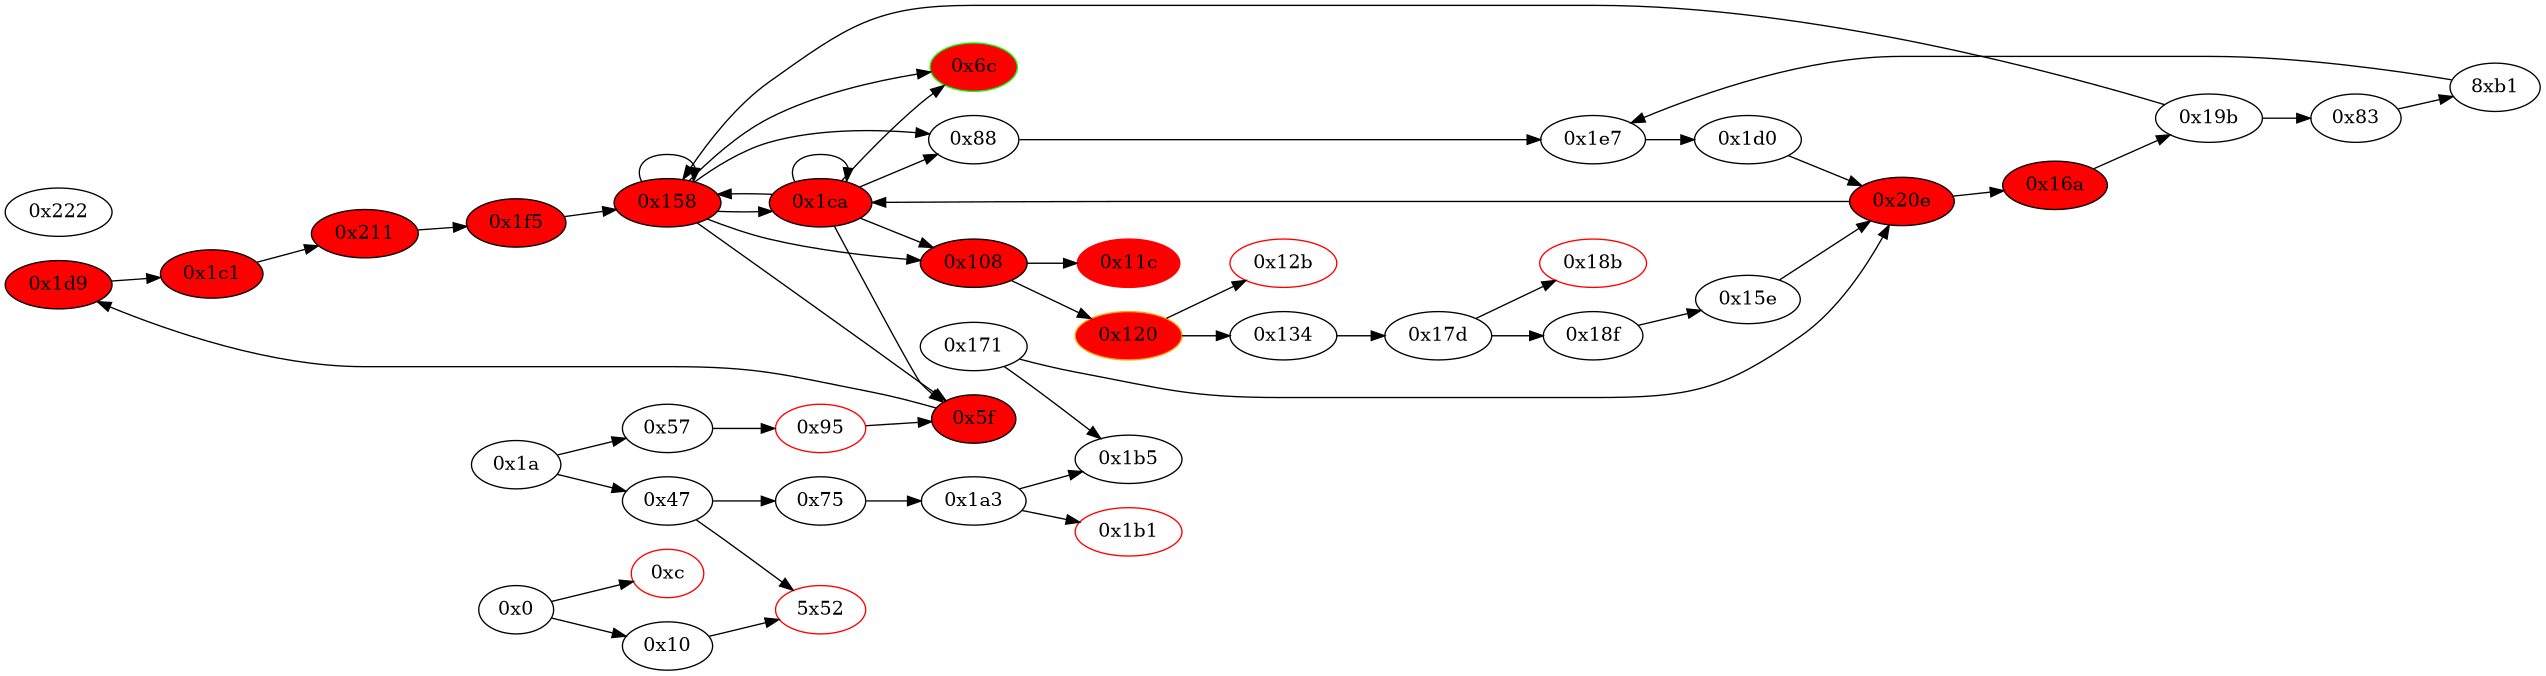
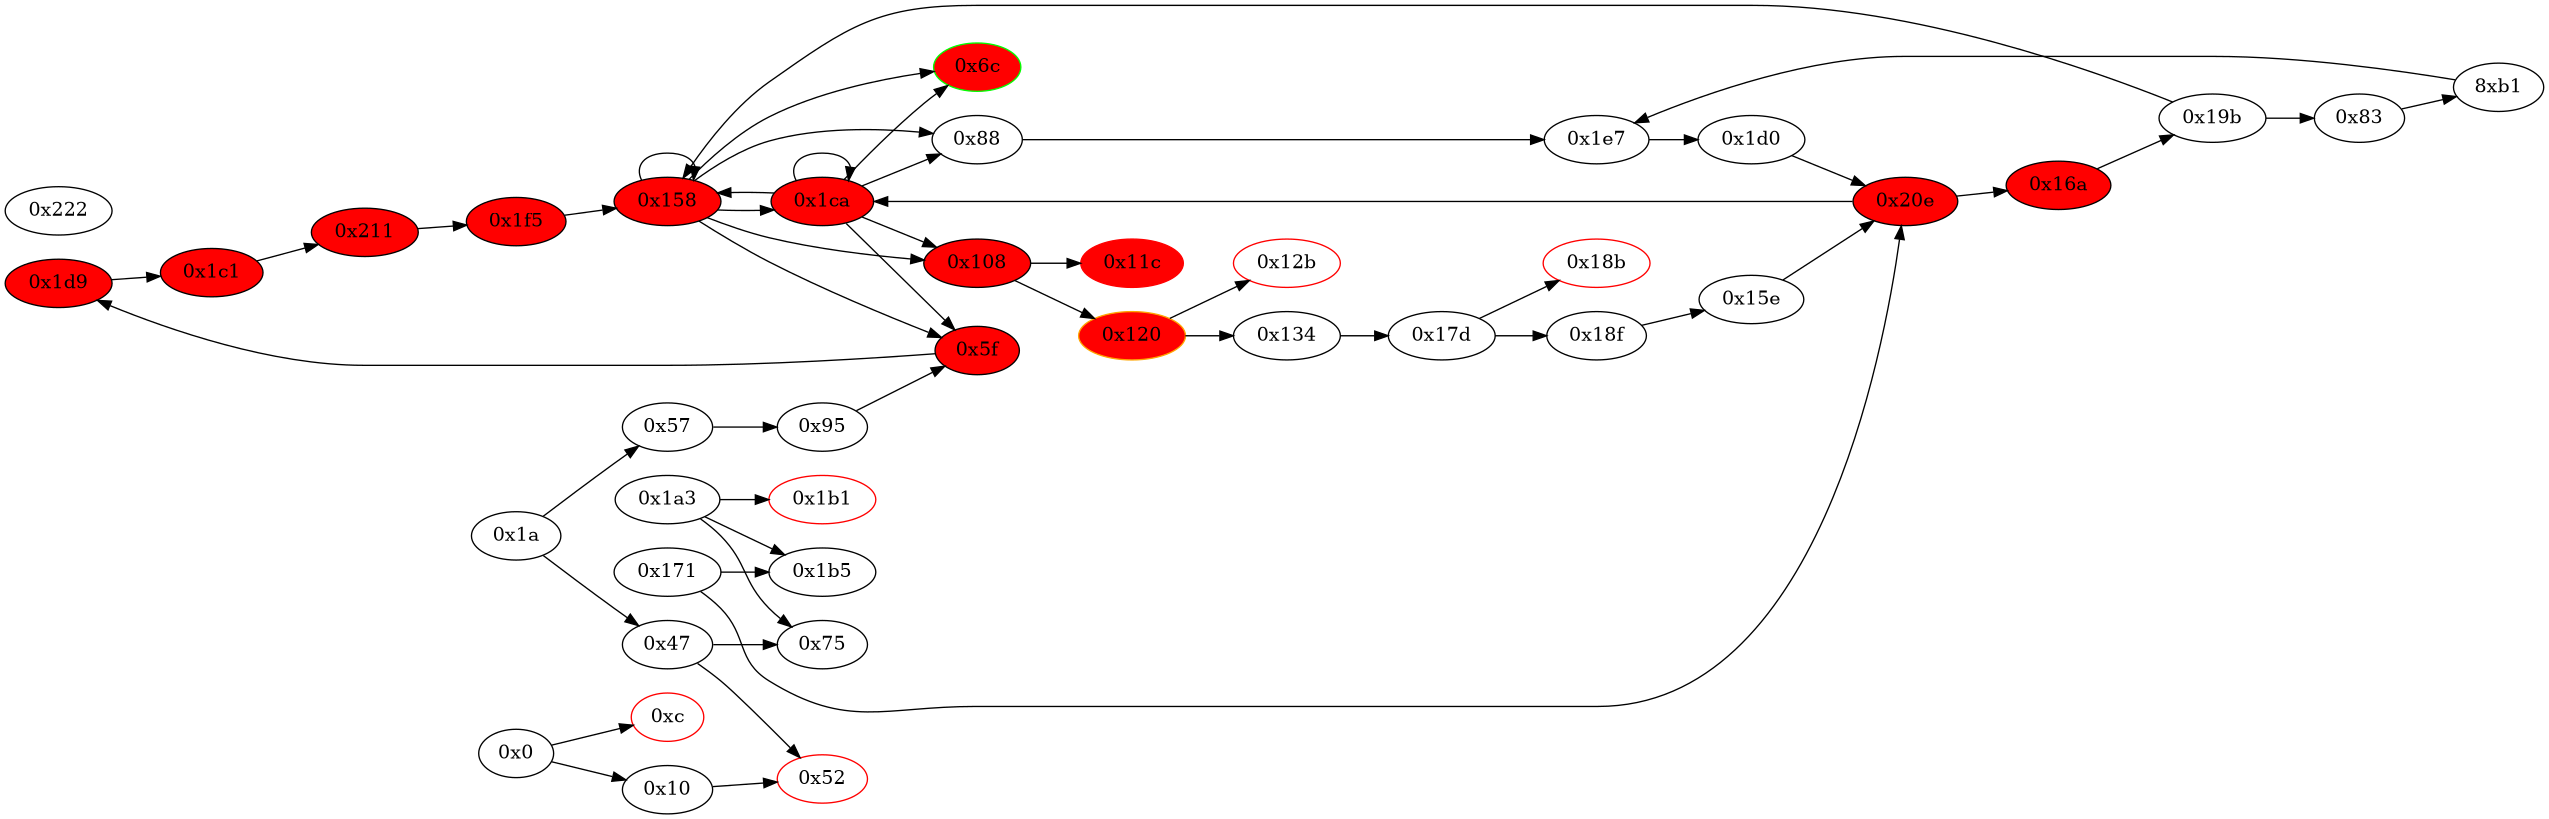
(821, 428) -> (822, 427)
(887, 501) -> (740, 561)
(821, 610) -> (822, 779)
